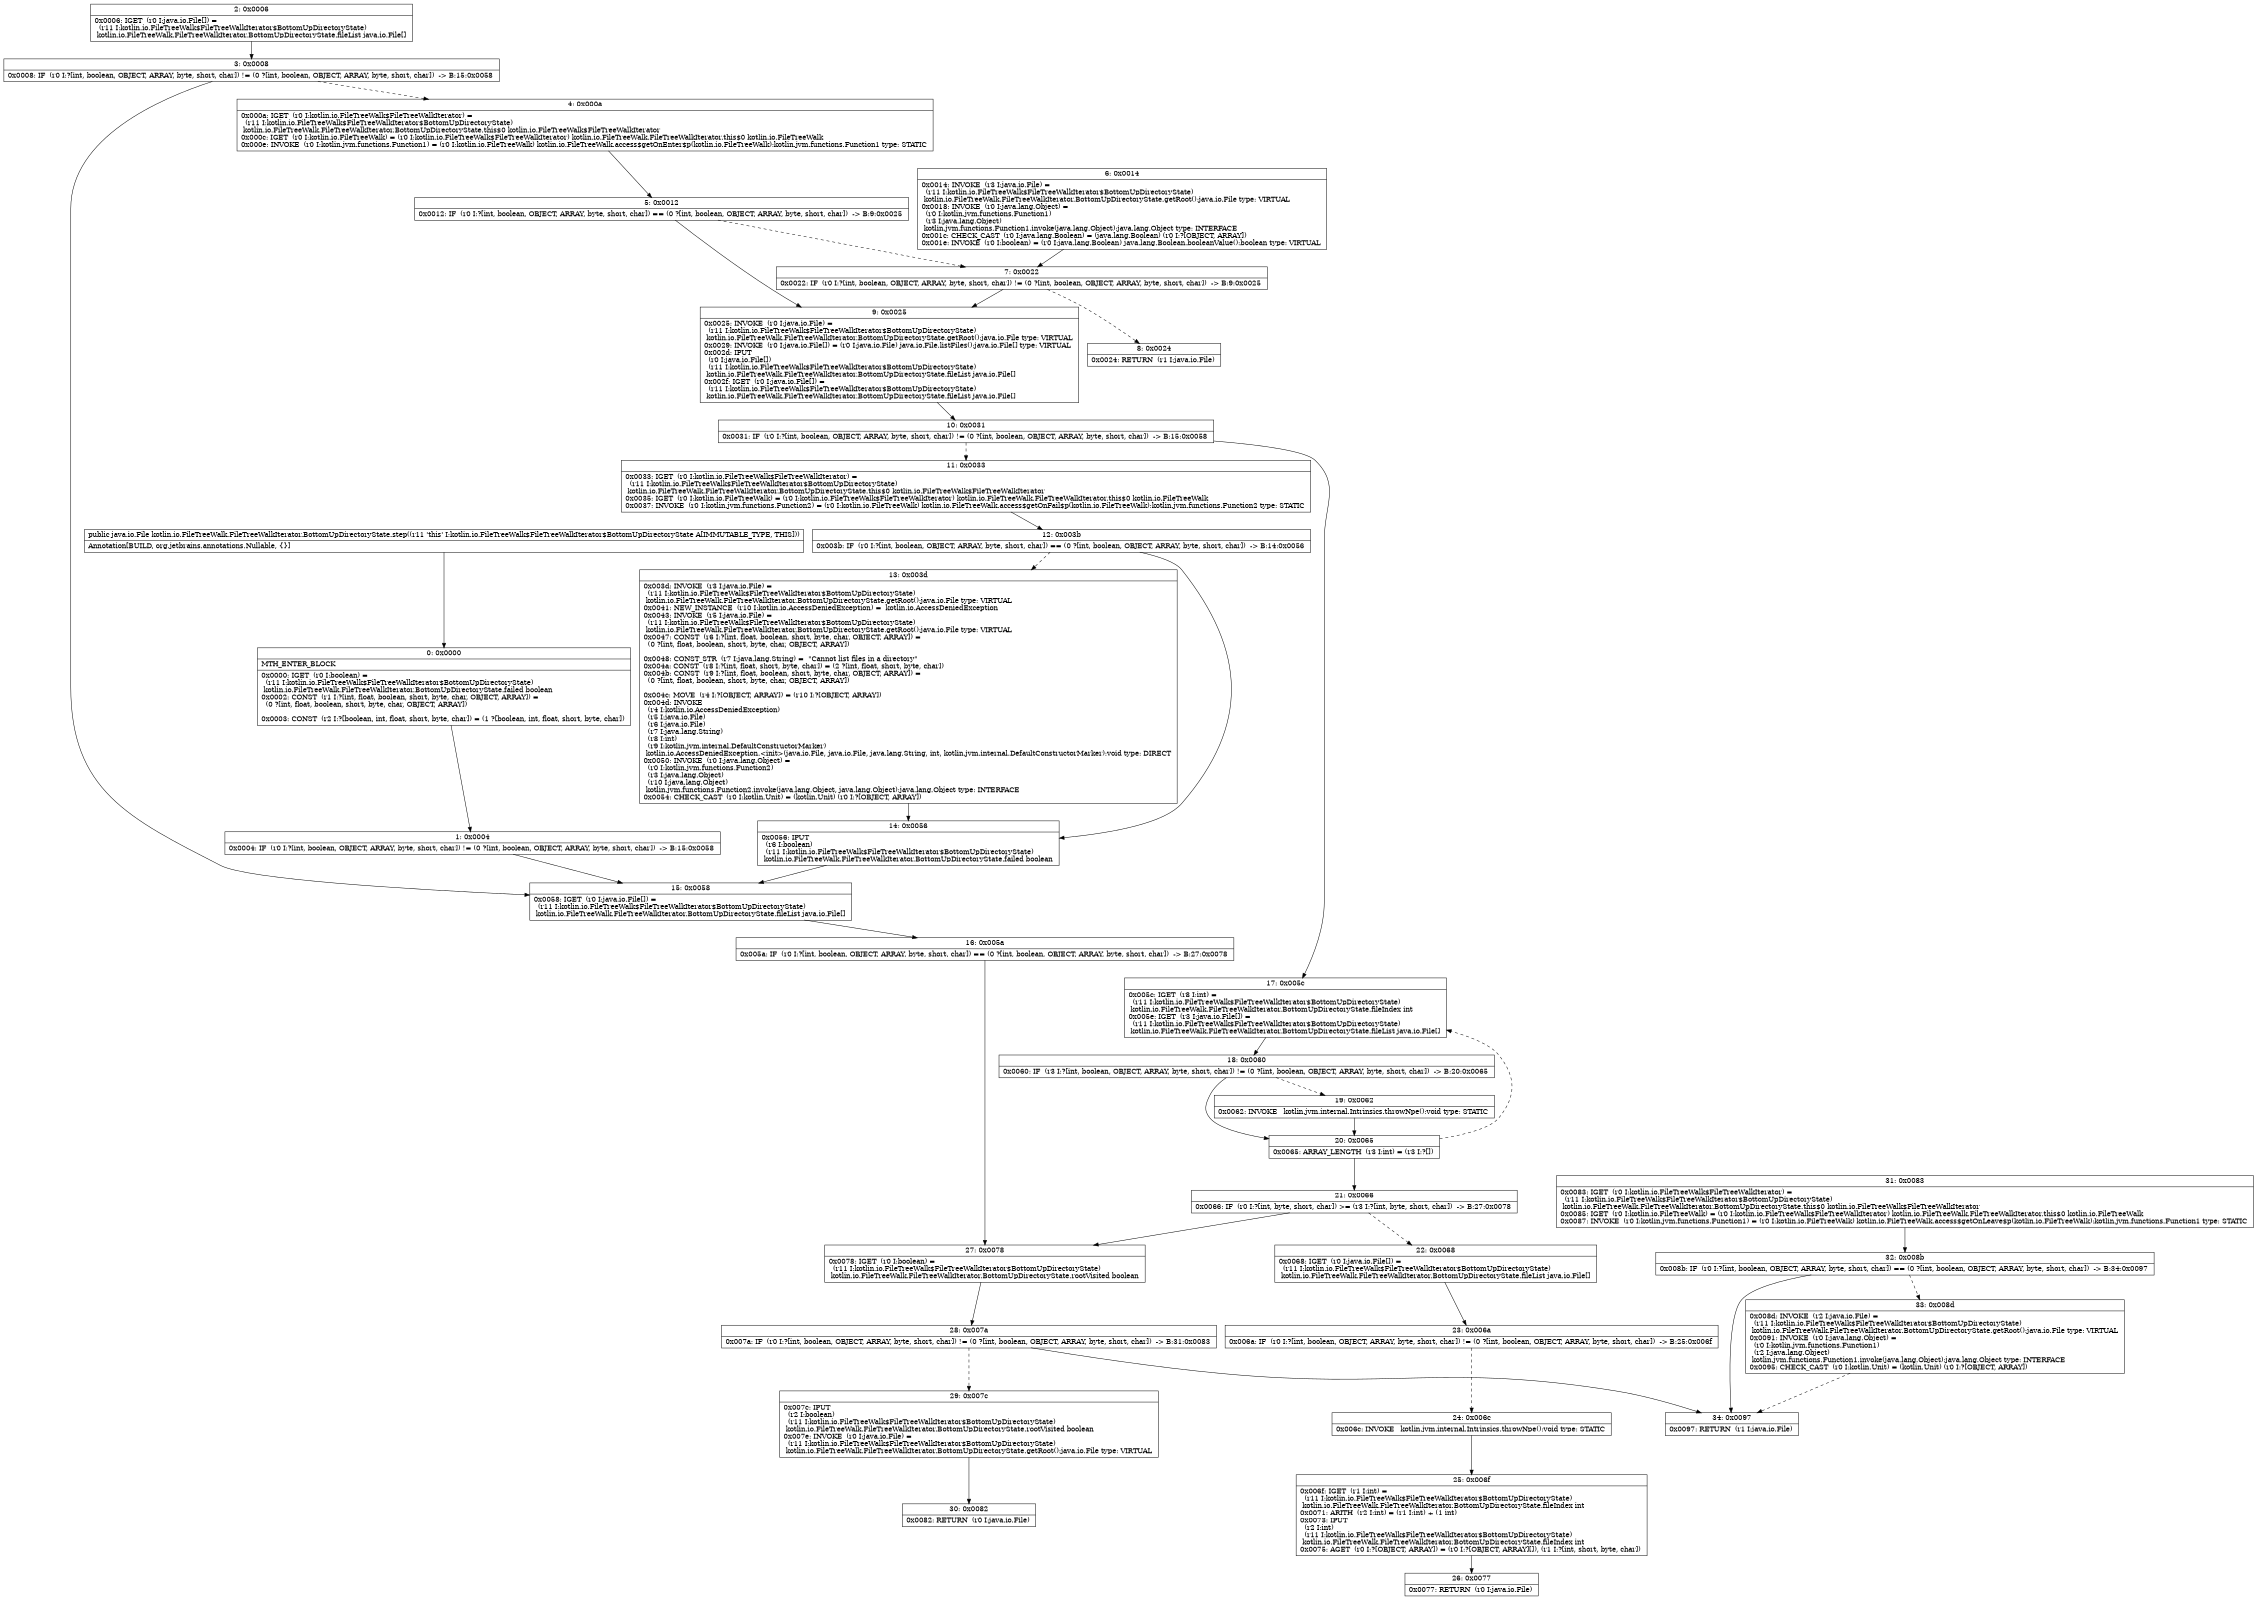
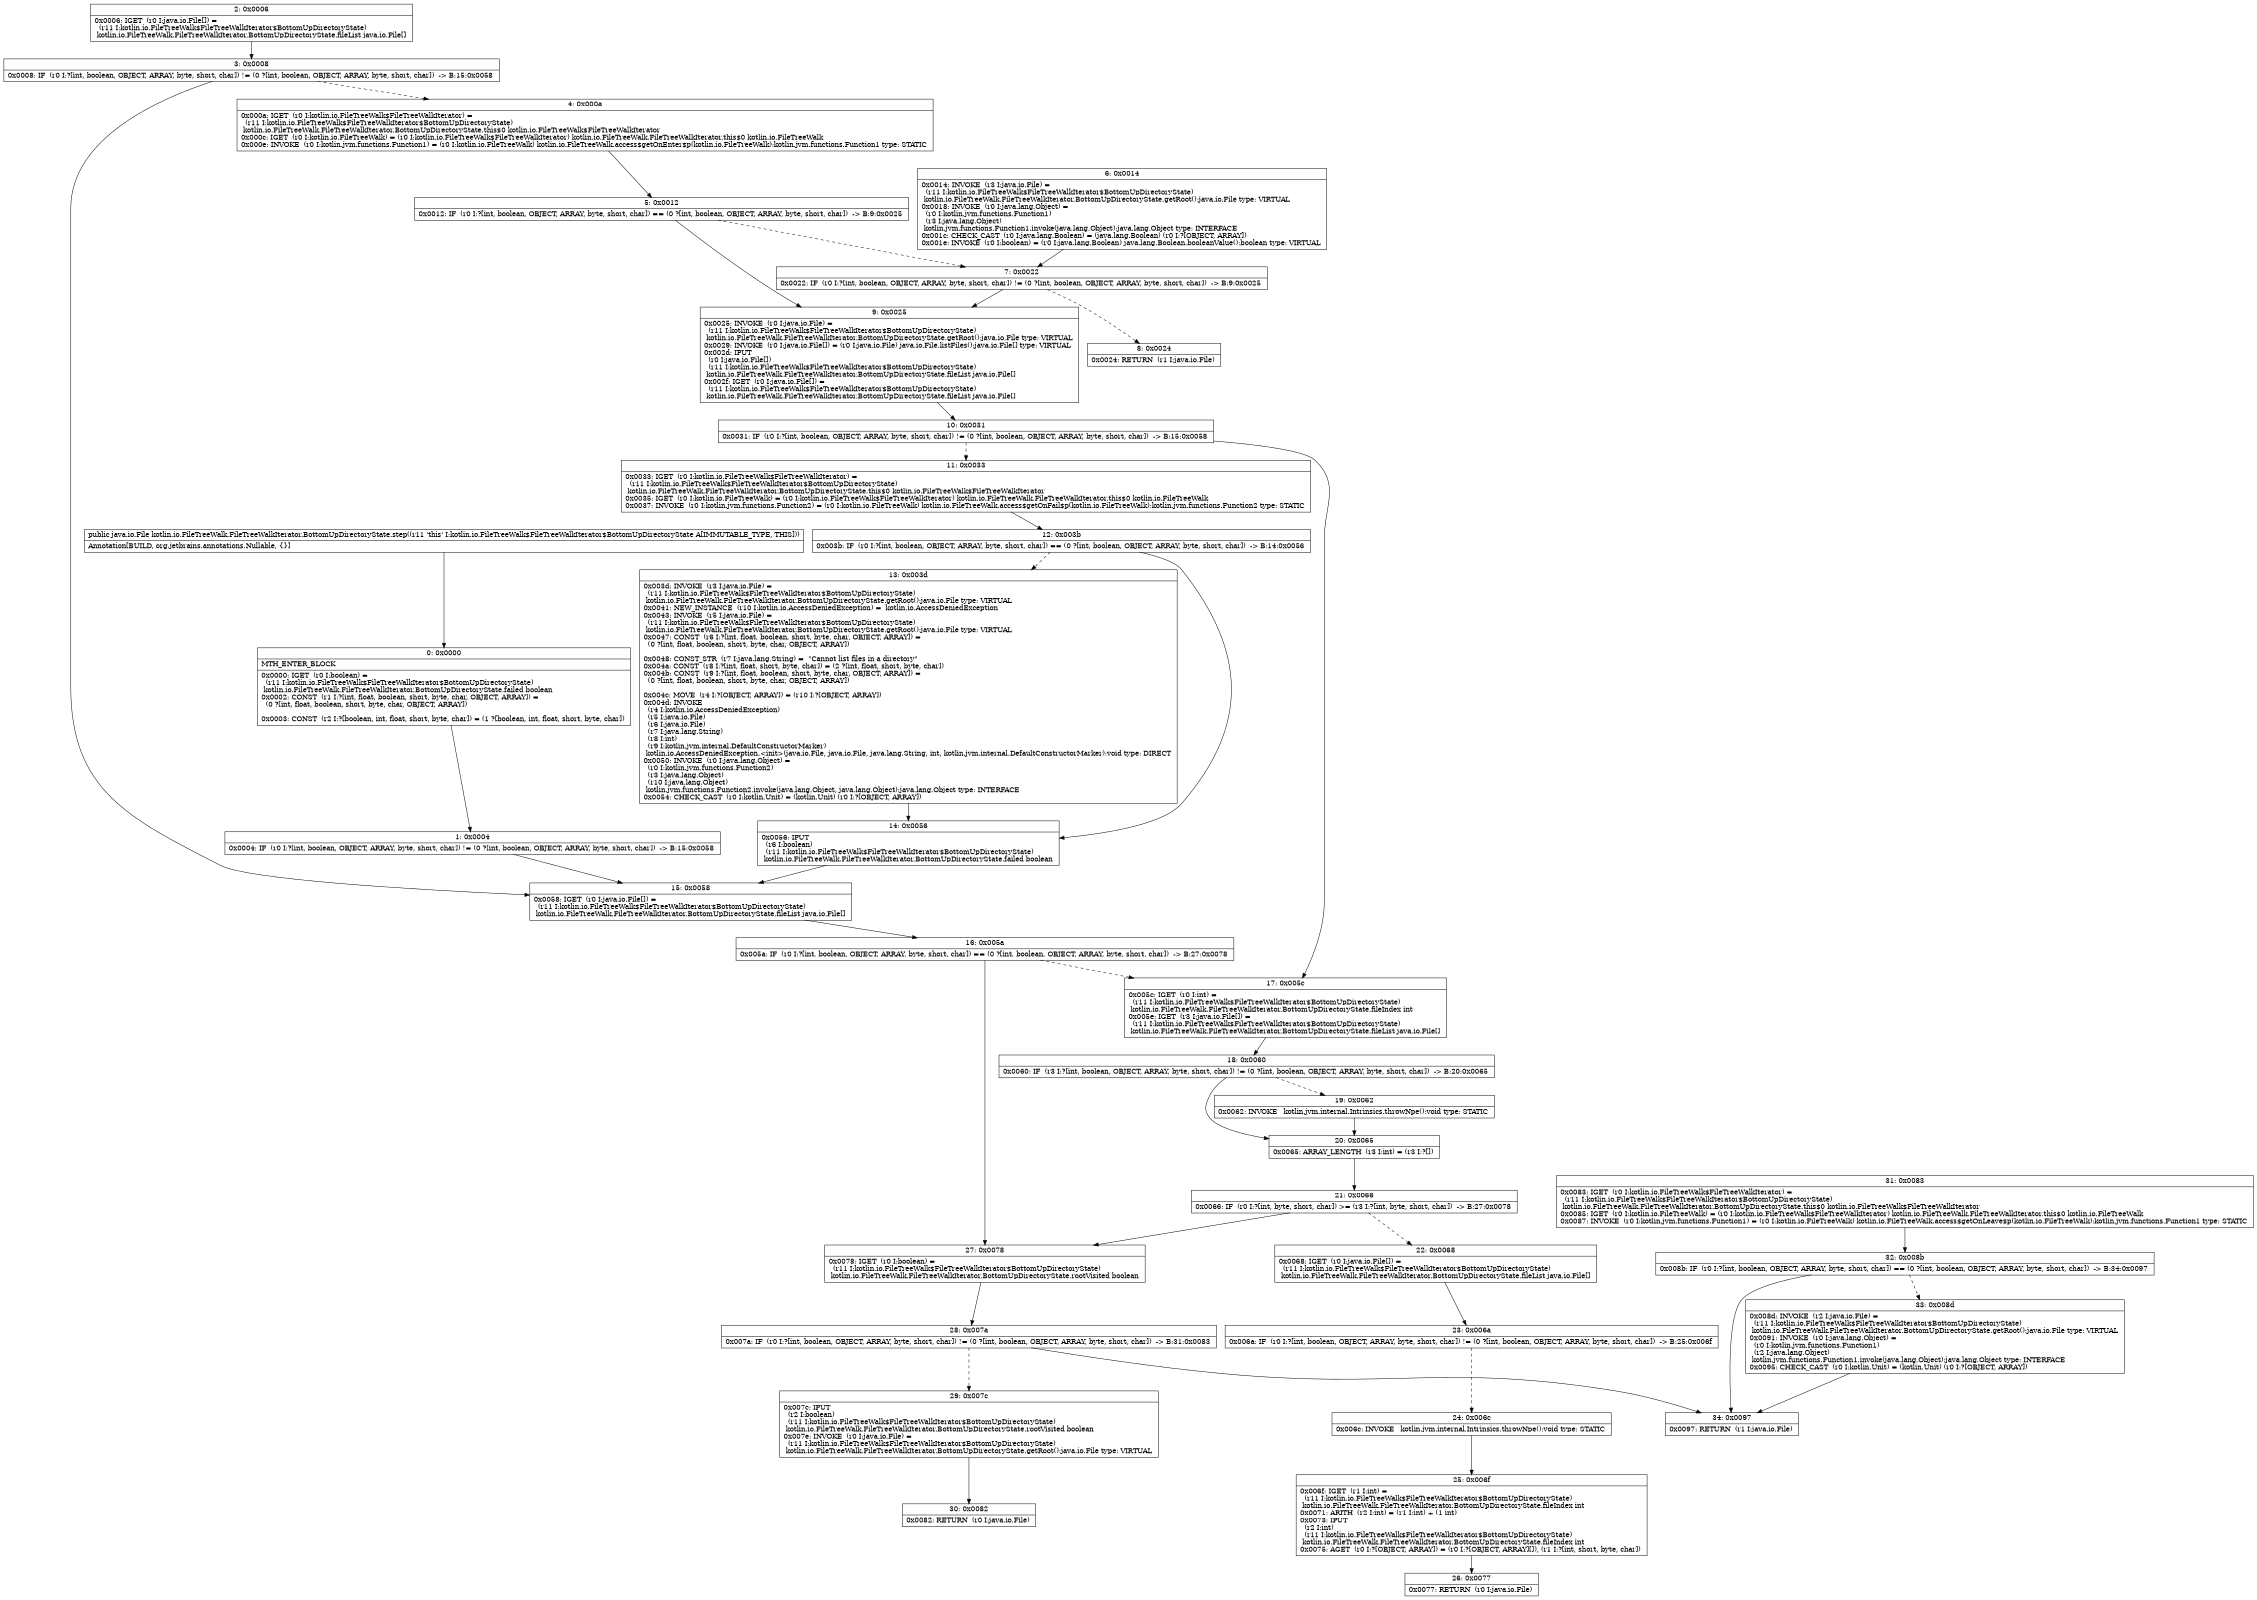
(1174, 995) -> (1174, 995)
(1512, 1091) -> (1085, 969)
(1806, 1392) -> (1806, 1392)
